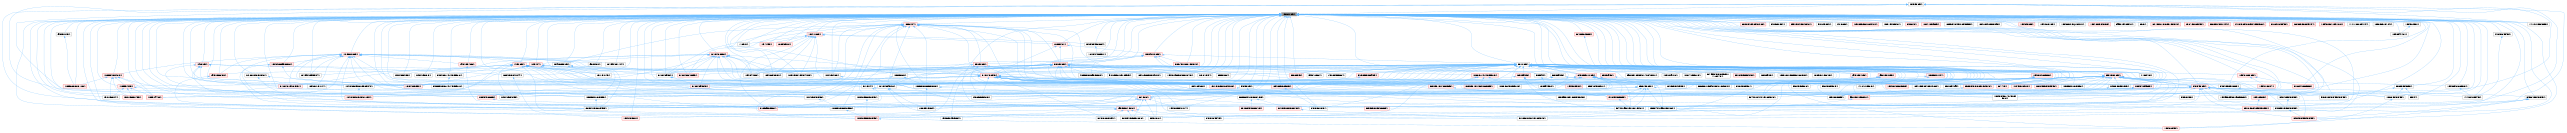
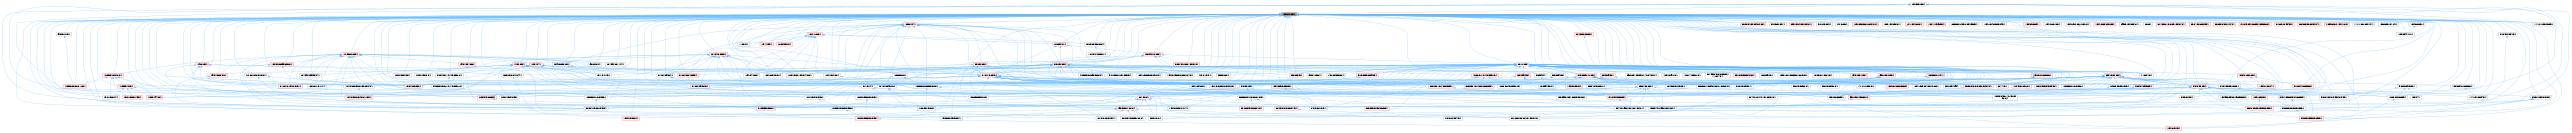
(1912, 24) -> (1914, 24)
(2288, 97) -> (2292, 97)
